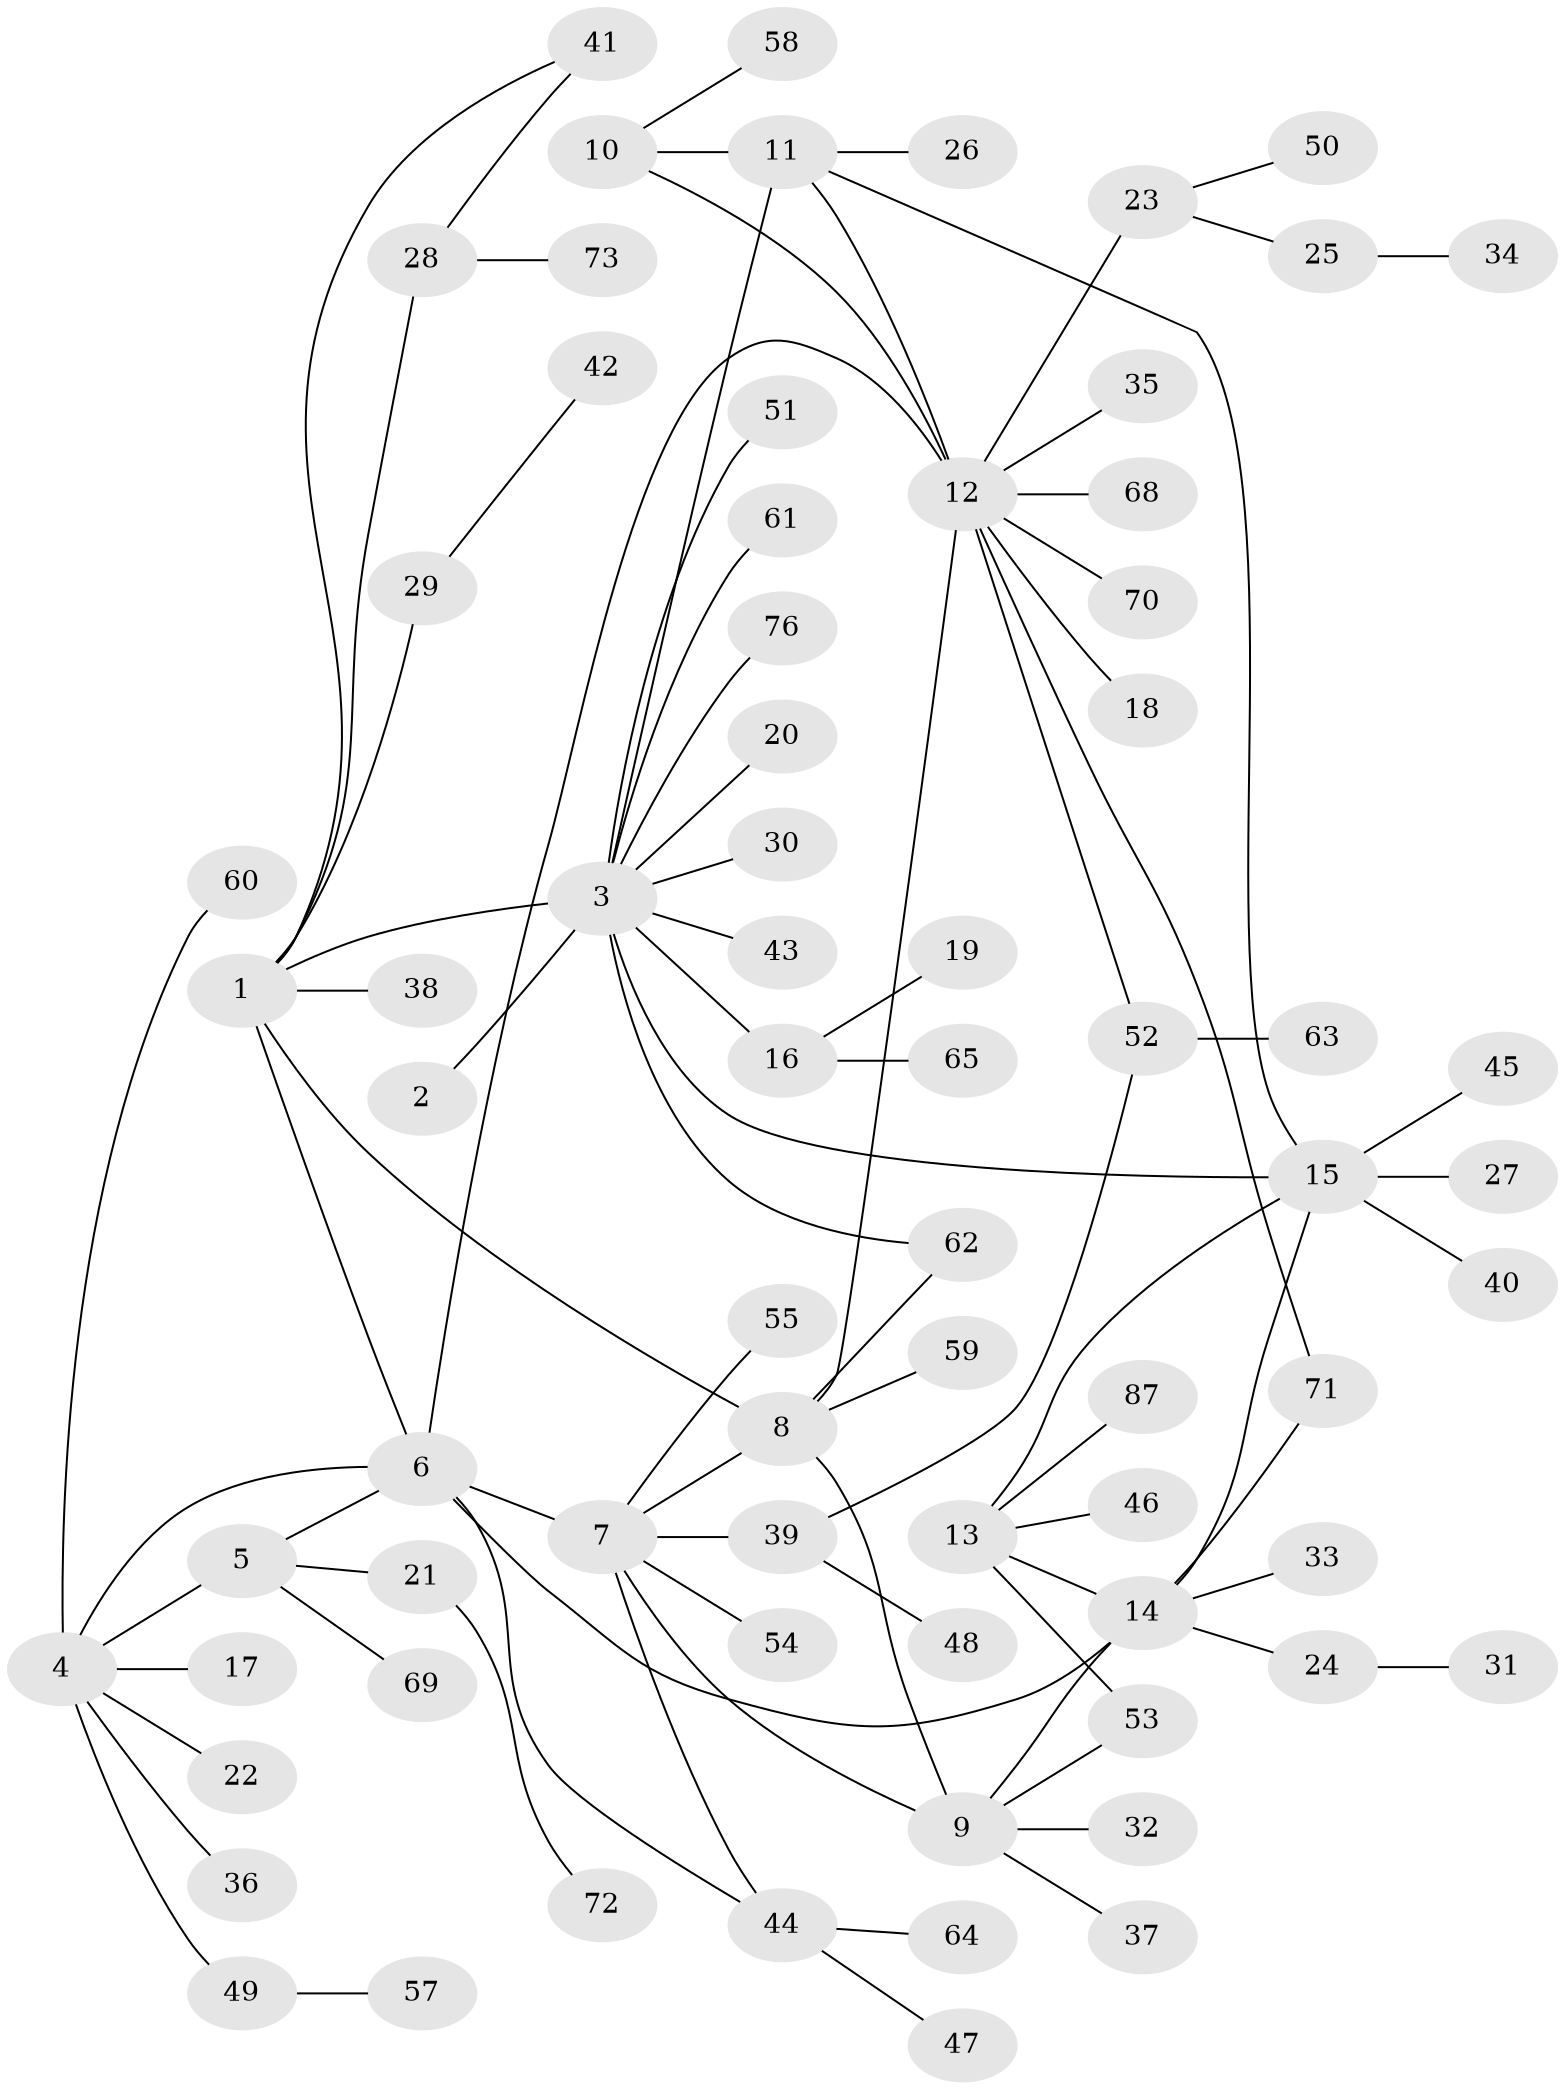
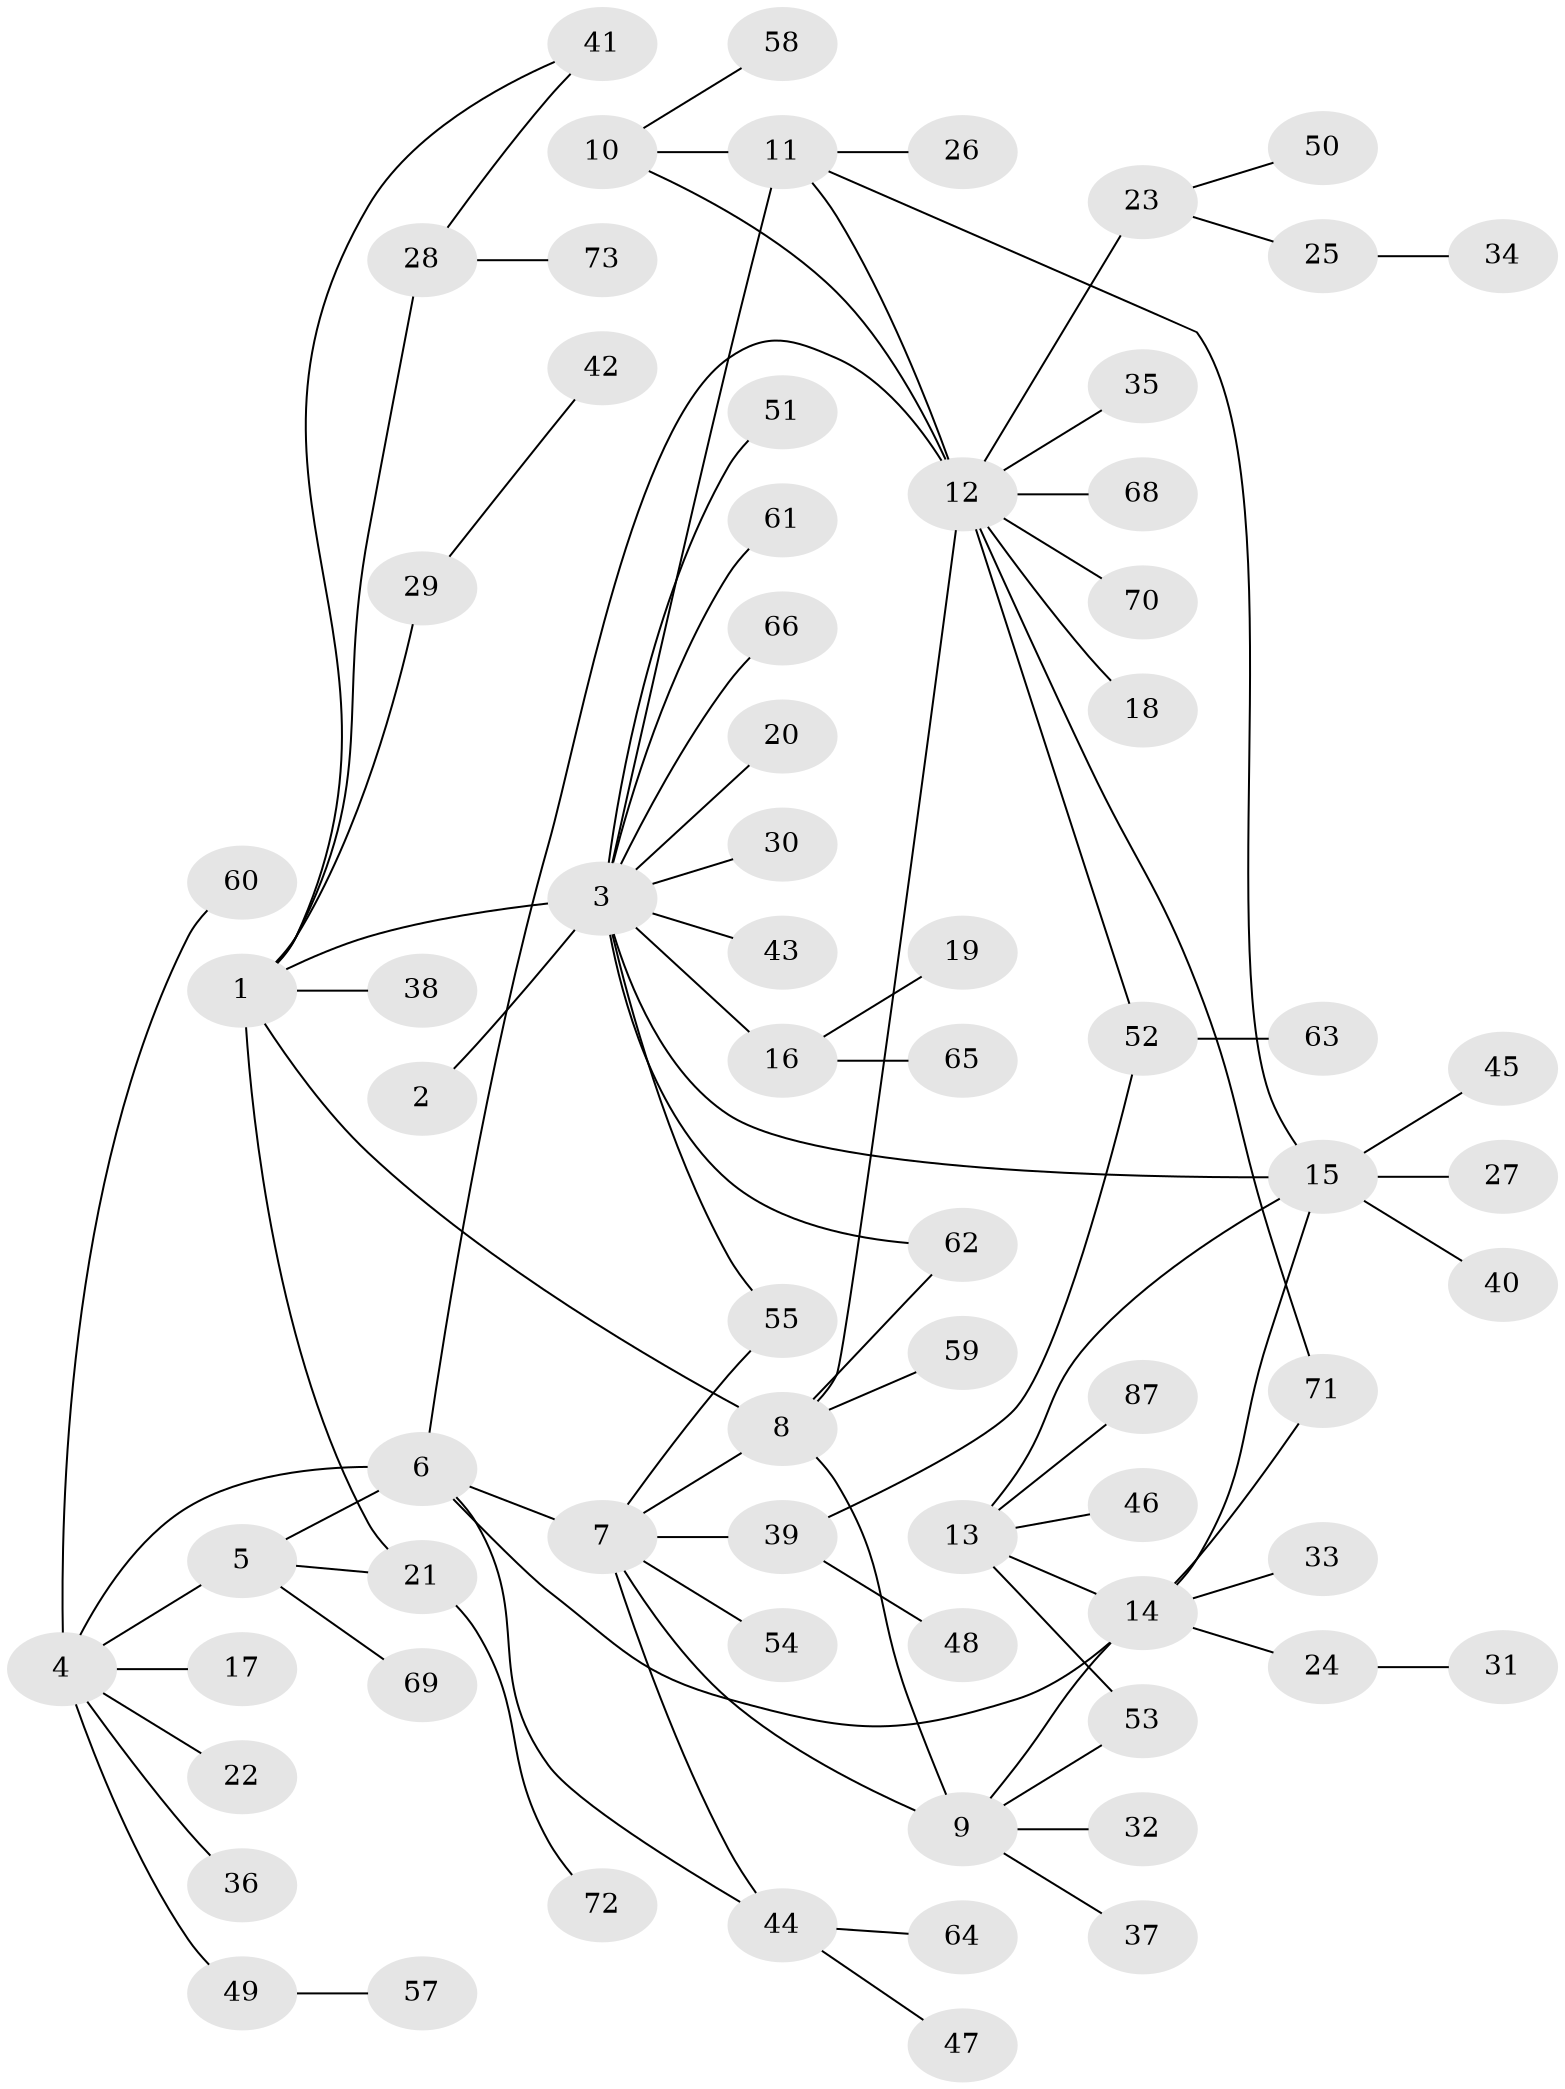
(783, 628) -> (783, 628)
none -> (674, 1137)
(329, 1231) -> (287, 1297)
